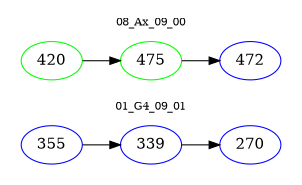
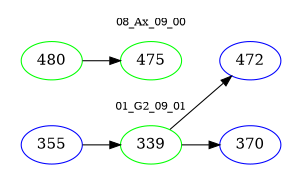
(52, 61) -> (52, 61)
(195, 61) -> (197, 106)
(151, 107) -> (151, 107)
(151, 145) -> (151, 145)
(250, 145) -> (250, 145)
